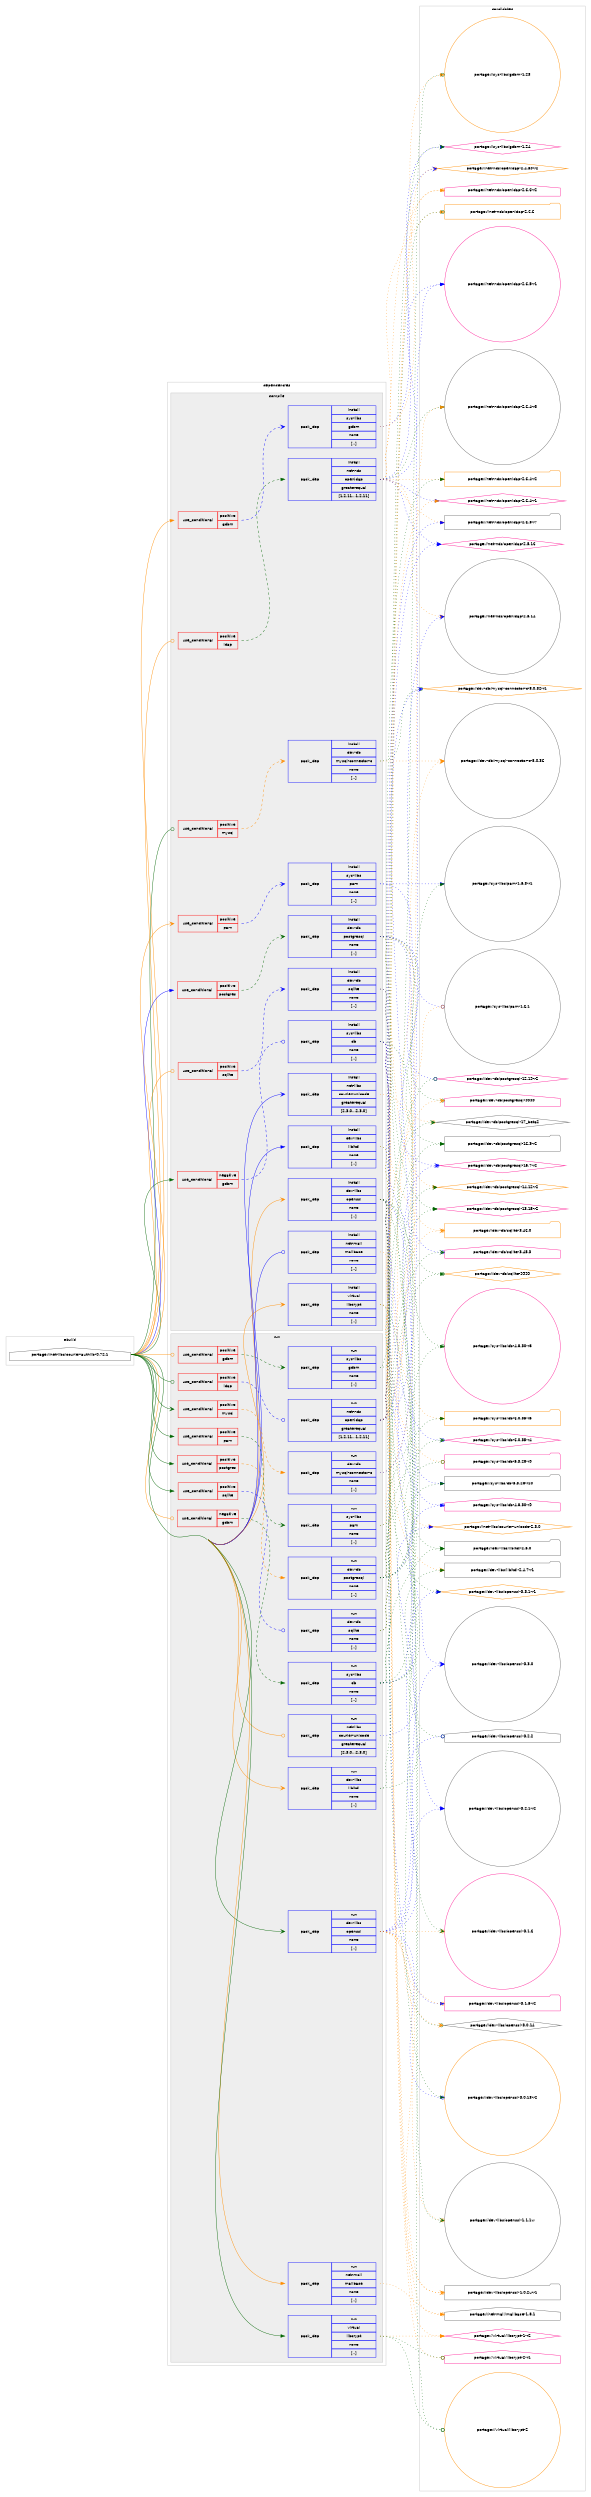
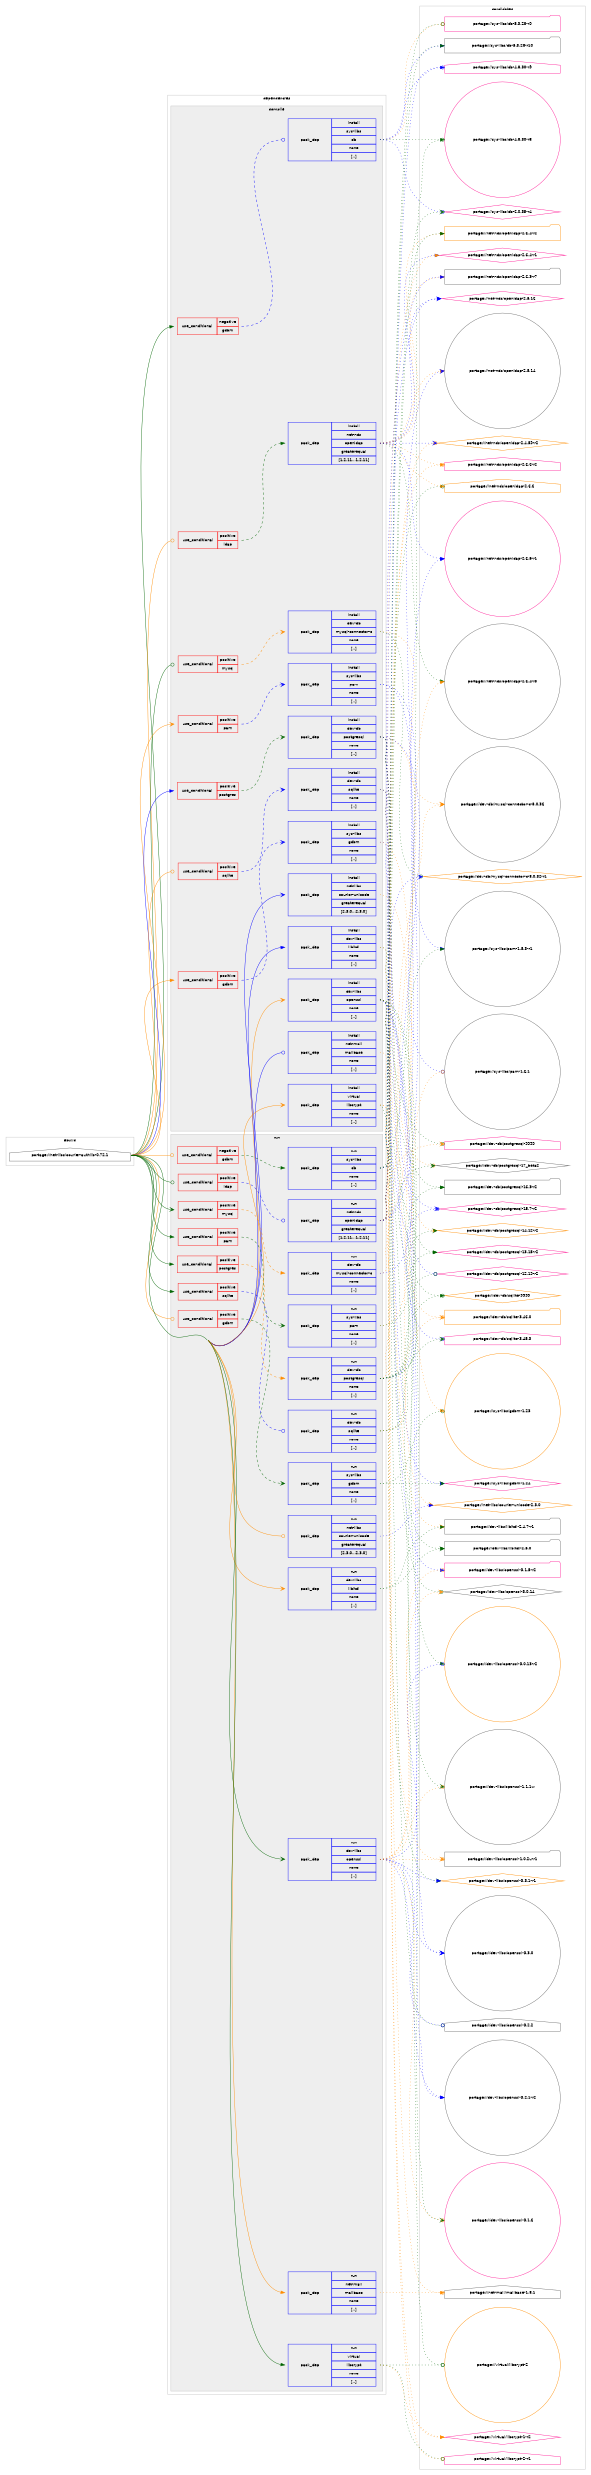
(502, 212) -> (502, 486)
(502, 1419) -> none
